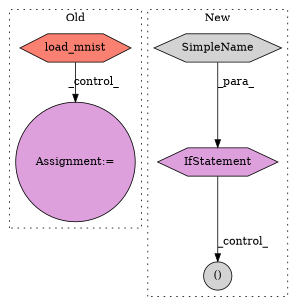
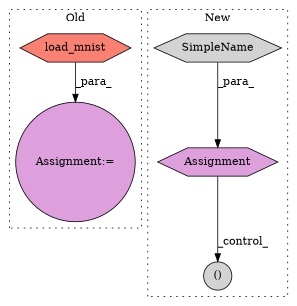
(94, 82) -> (94, 82)
(218, 162) -> (218, 162)
